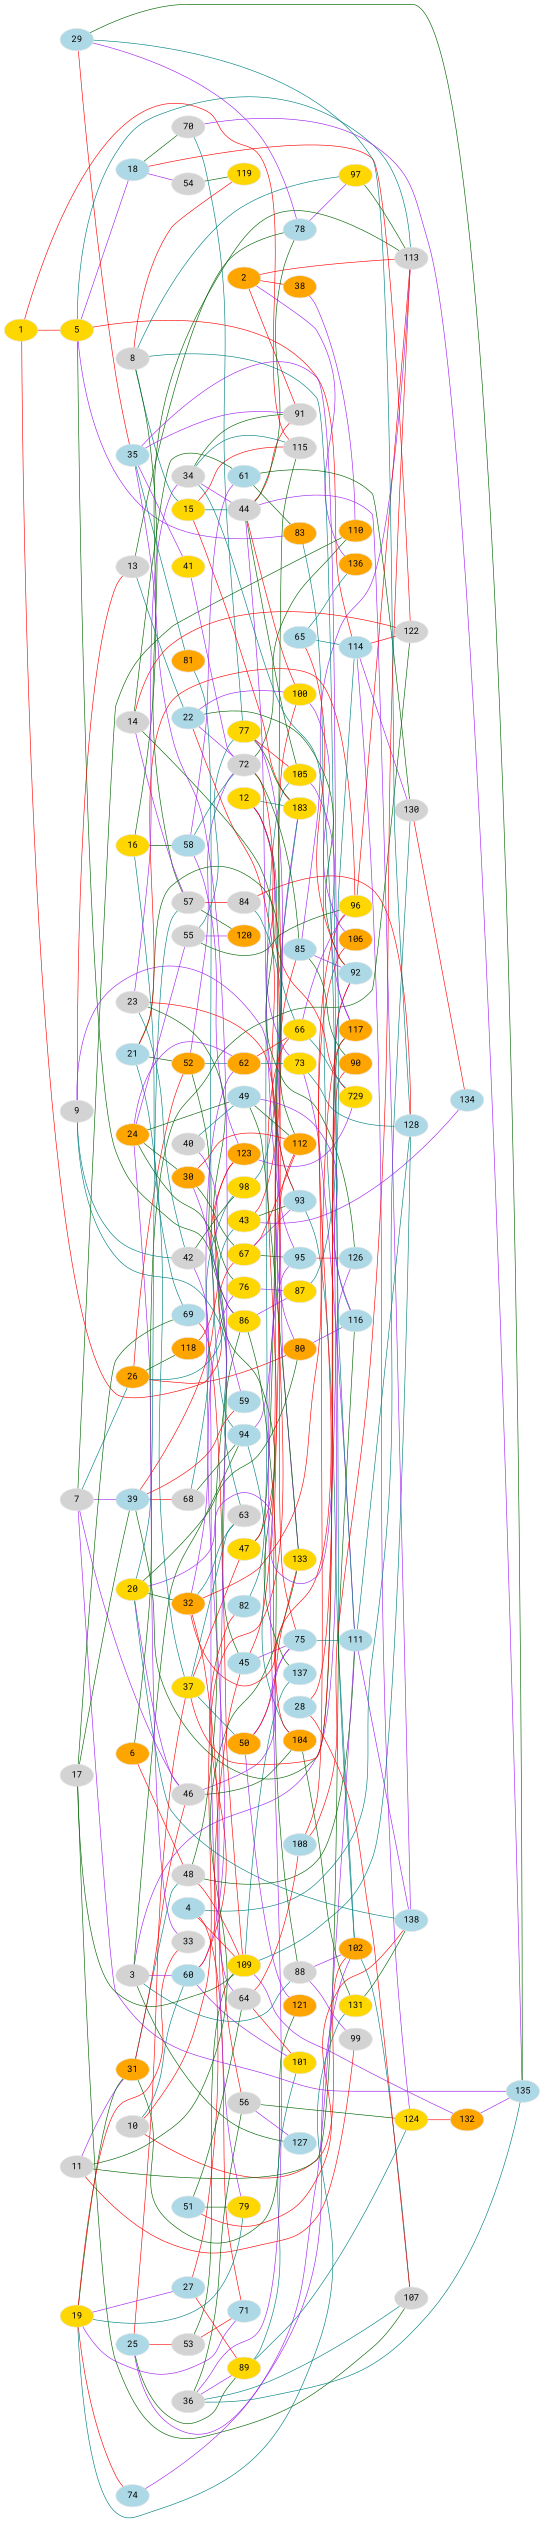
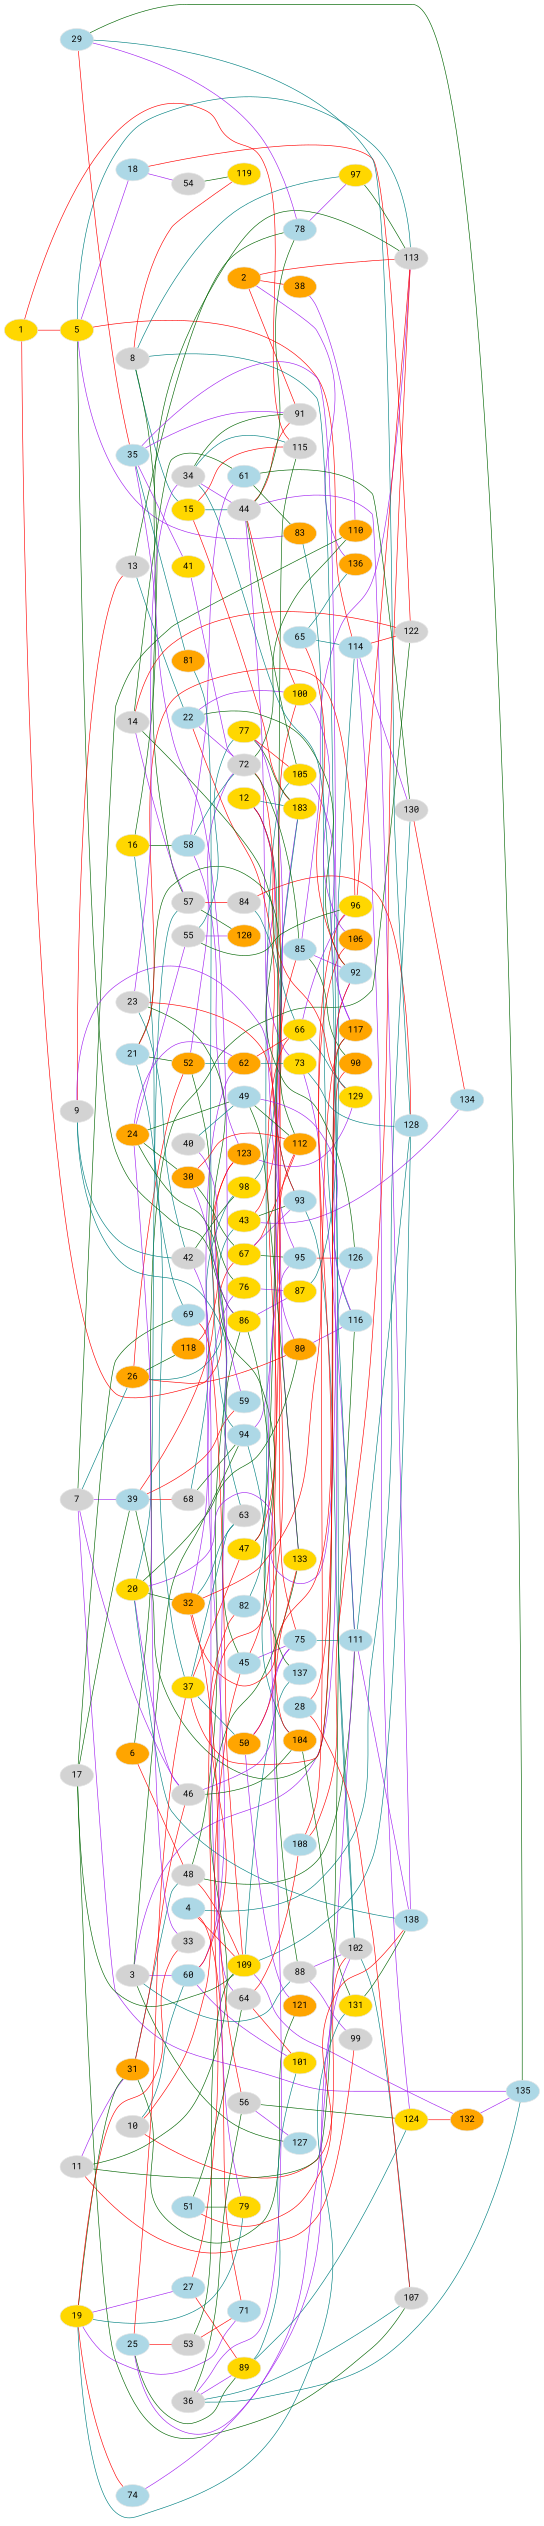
(188, 127) -> none
(356, 1097) -> (356, 1097)
(356, 1949) -> (356, 1949)
